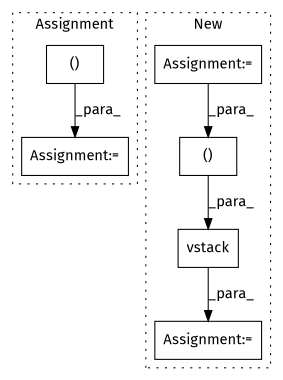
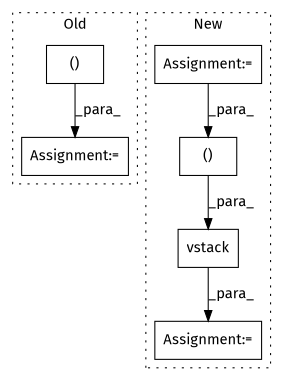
(75, 25) -> (75, 25)
